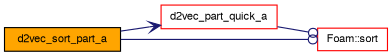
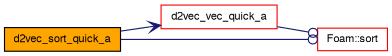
(219, 17) -> (219, 17)
(63, 39) -> (63, 39)
